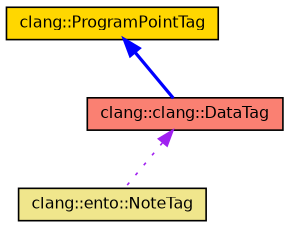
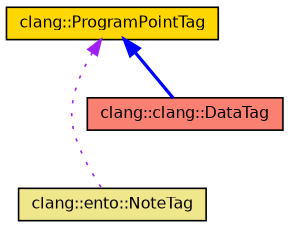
(143, 166) -> (72, 122)
